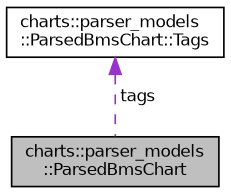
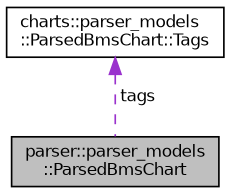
(115, 162) -> (115, 162)
